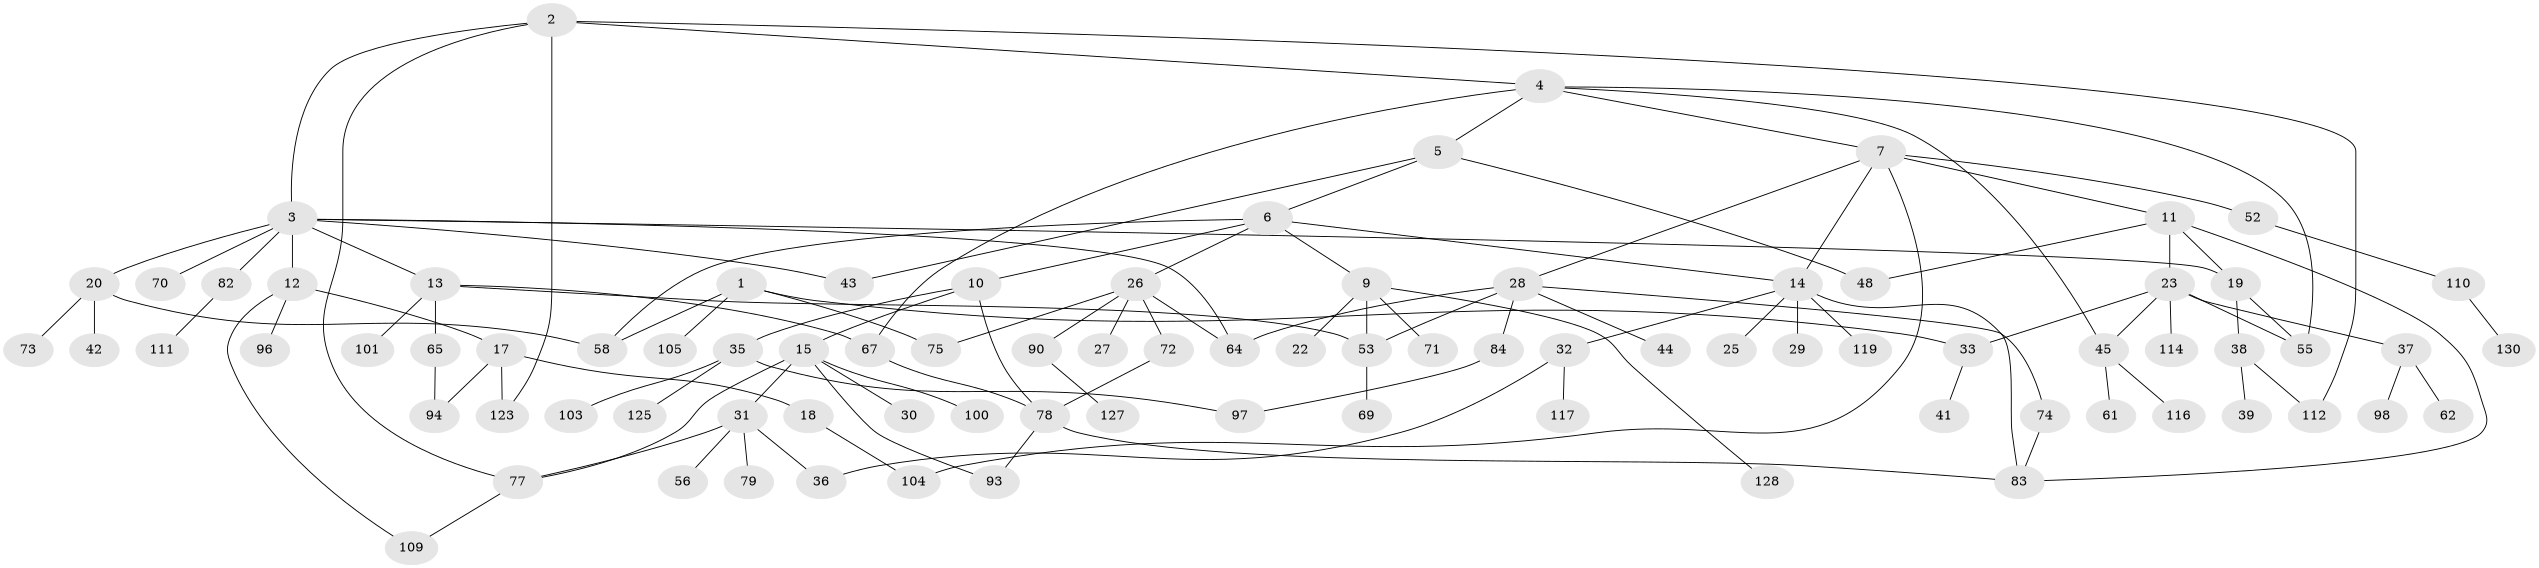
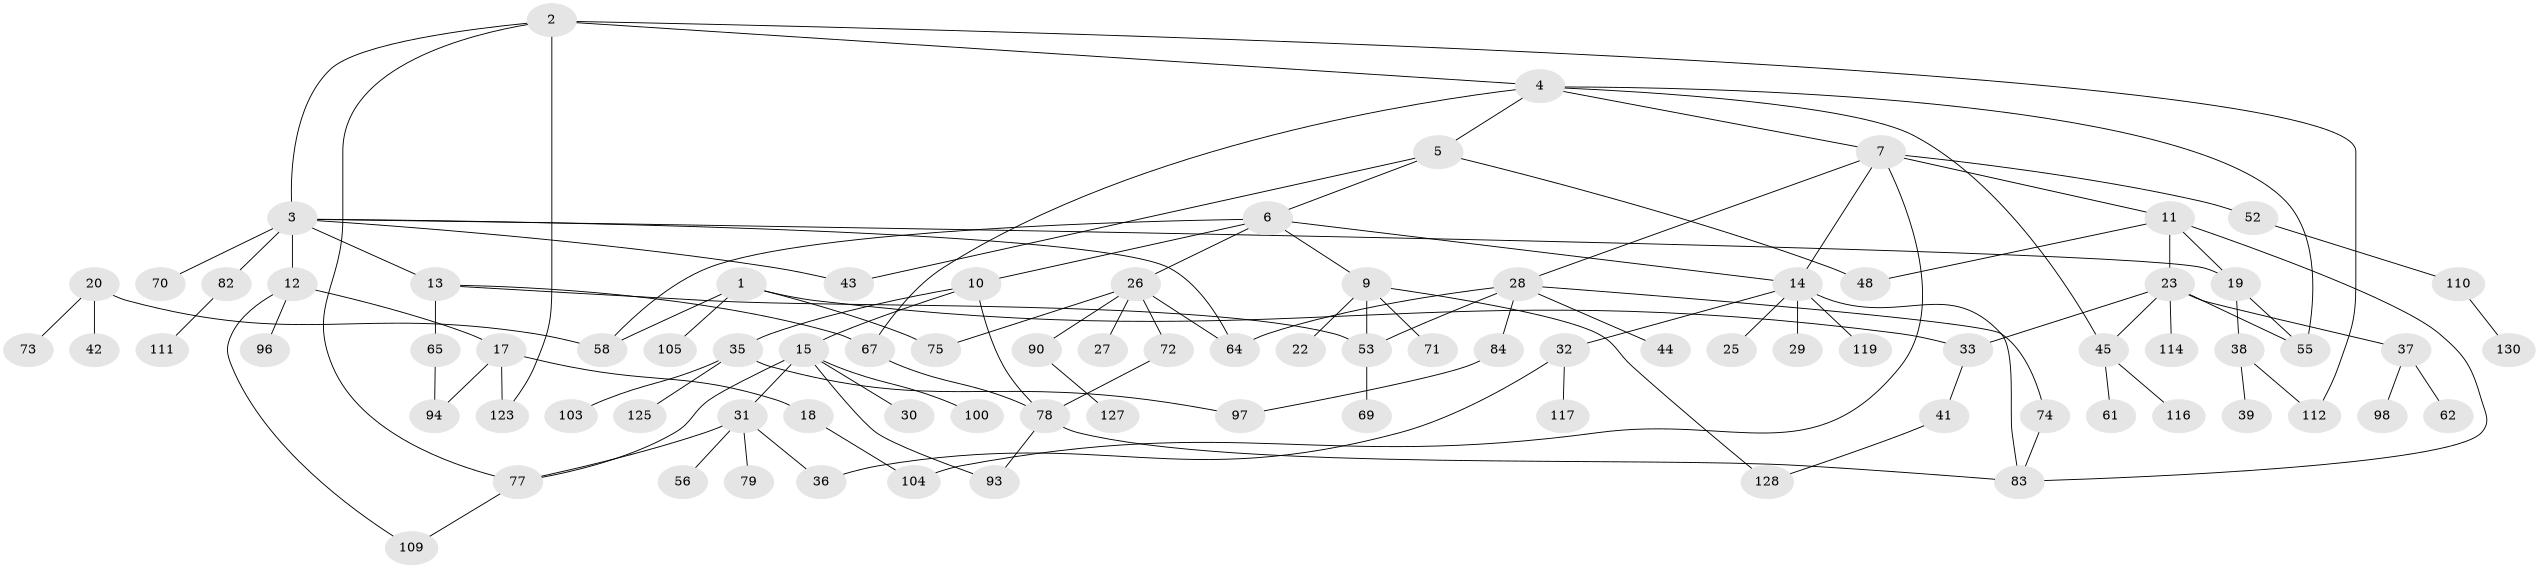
(191, 246) -> none
(368, 350) -> none
none -> (1857, 451)
